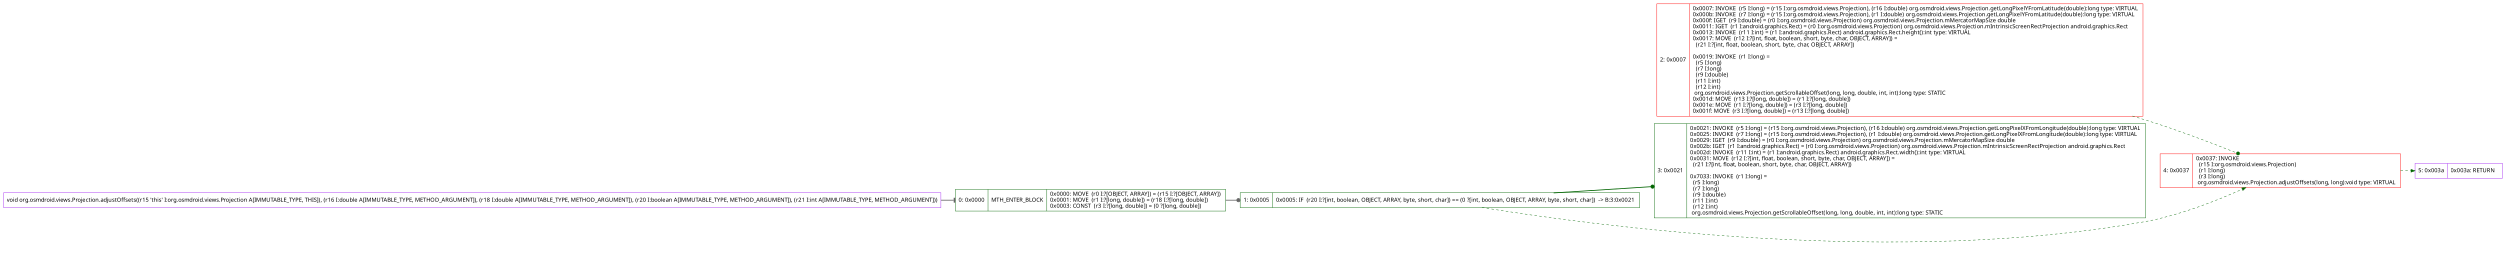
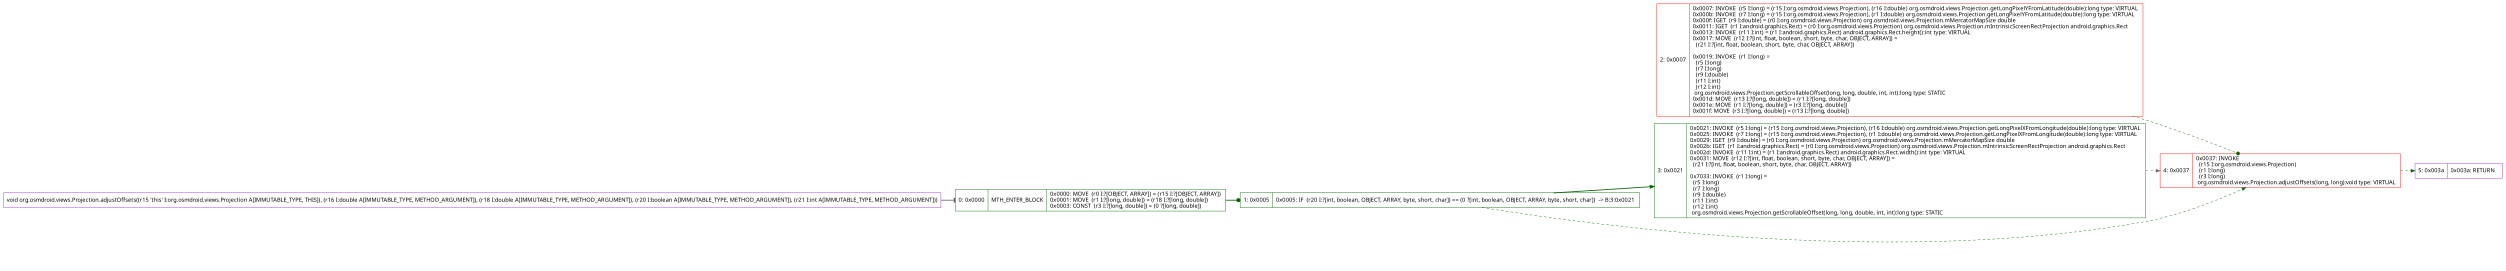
none -> (2151, 171)
(1602, 190) -> (1602, 190)
(1231, 200) -> (1231, 200)
